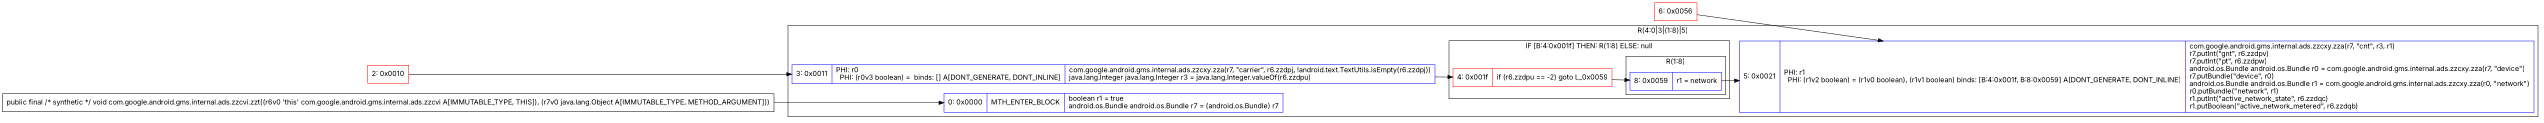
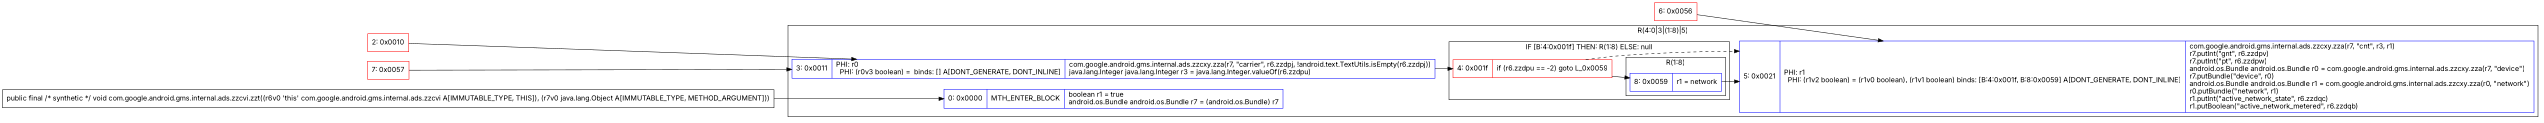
none -> (1660, 53)
none -> (388, 70)
